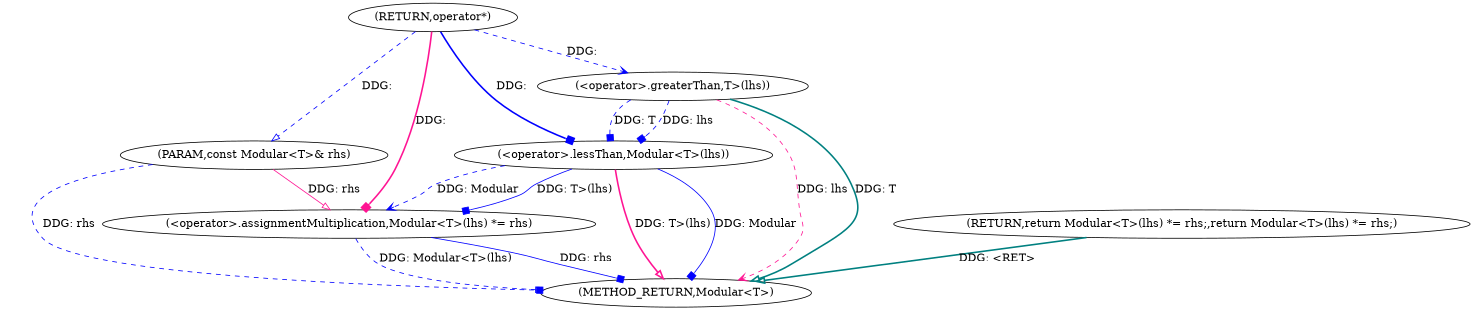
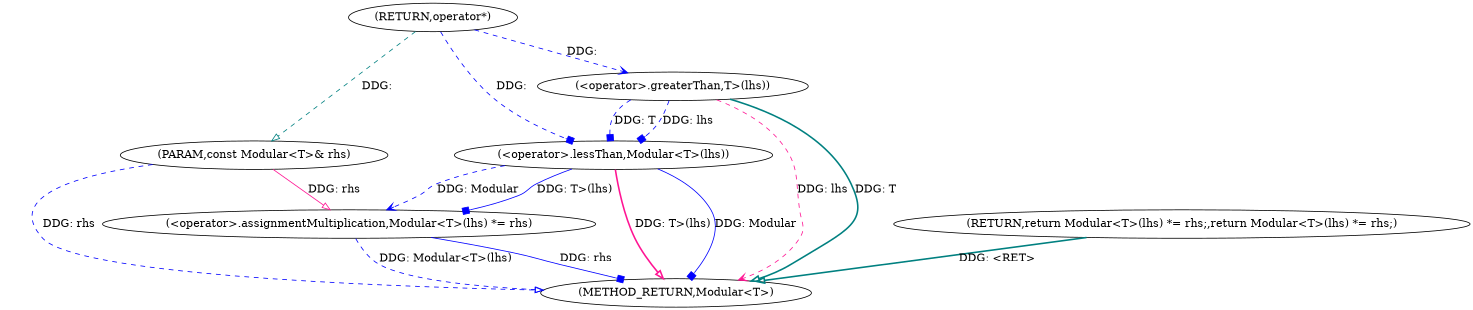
(347, 84) -> (347, 84)
(493, 97) -> (493, 97)
(413, 123) -> none
(205, 273) -> (205, 273)
